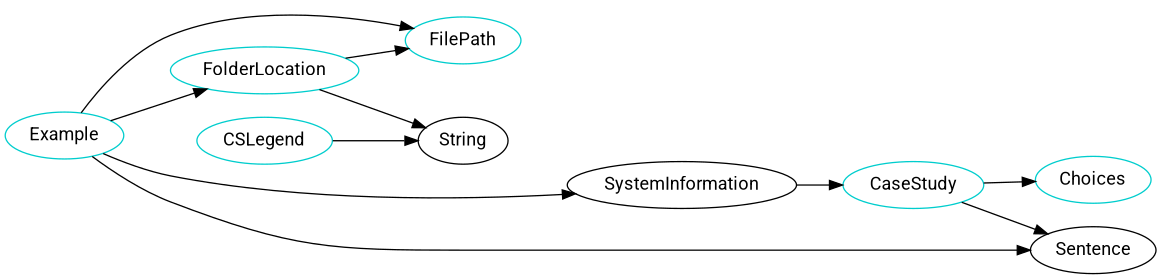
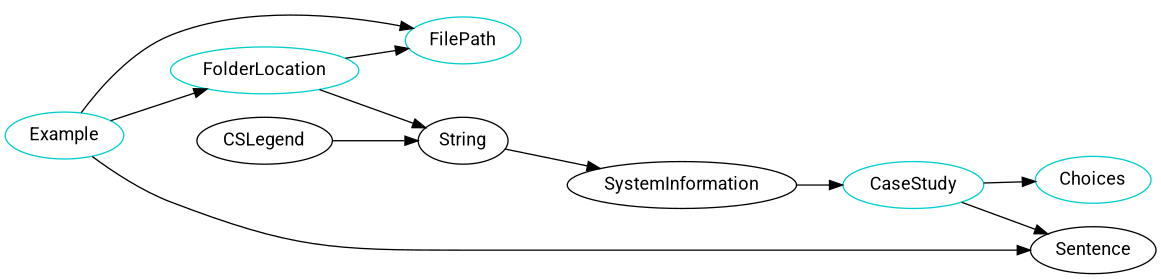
(265, 141) -> (265, 141)
(330, 195) -> (546, 157)
